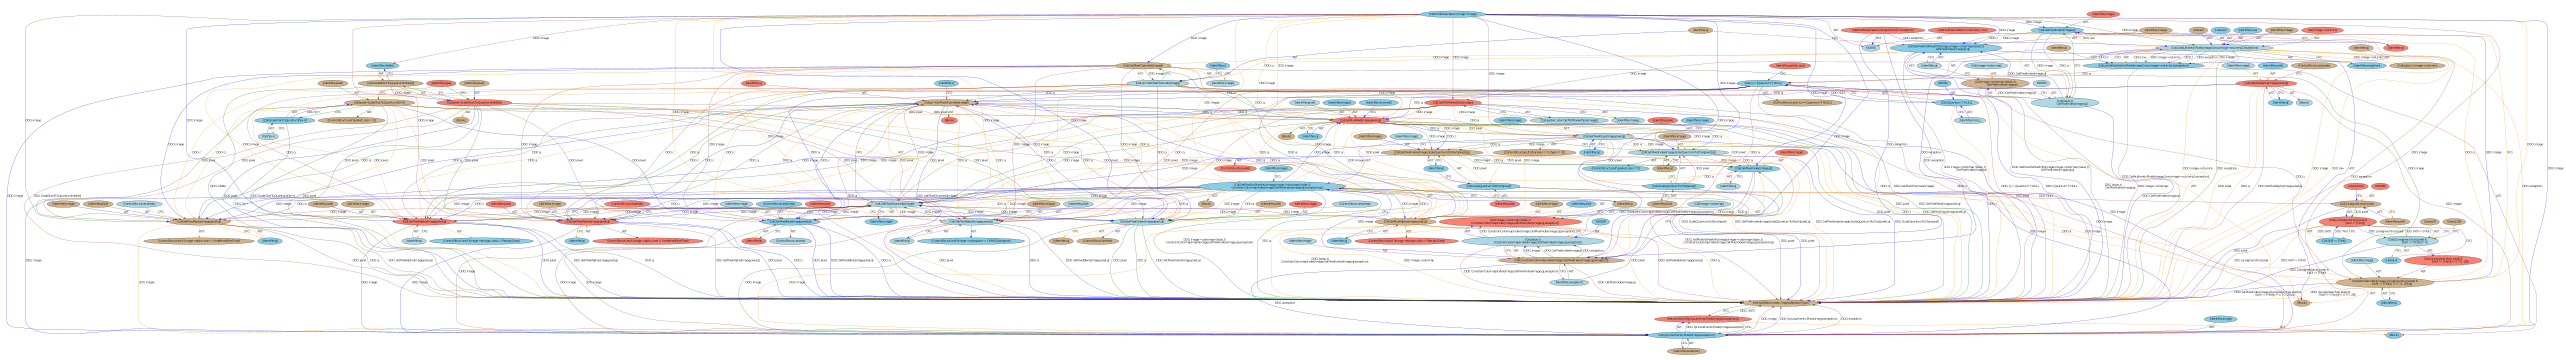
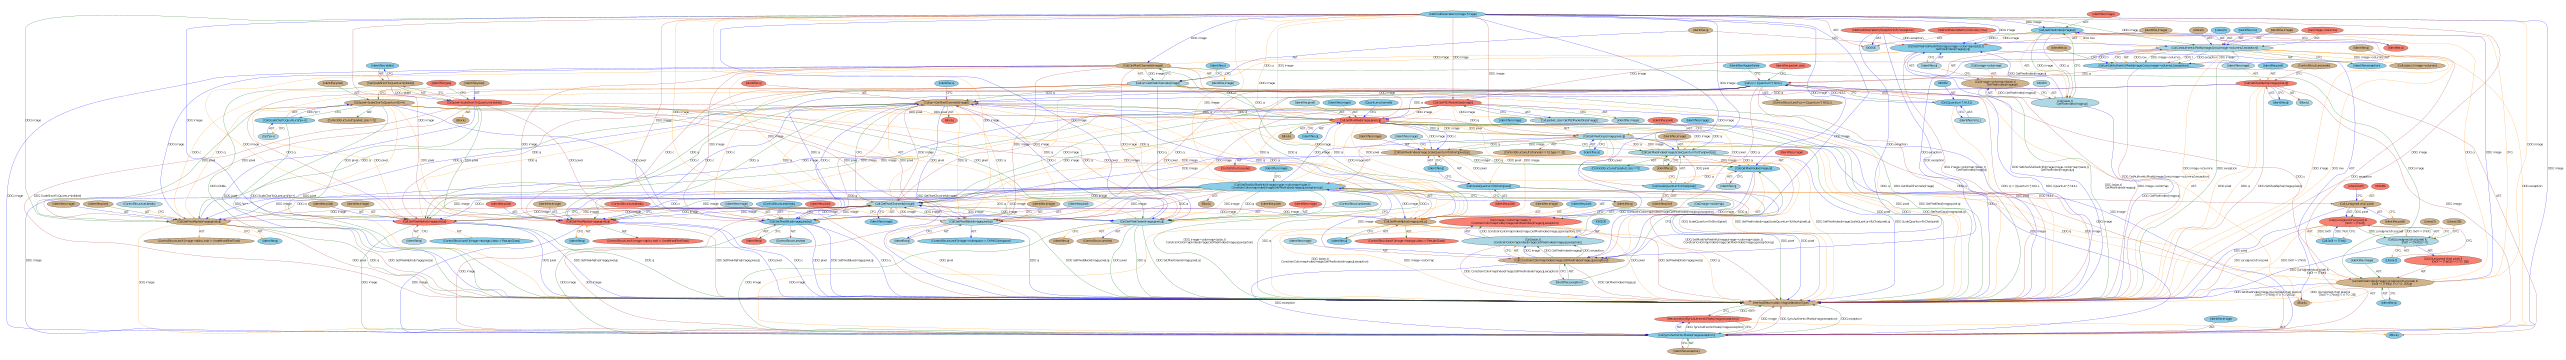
(674, 20) -> (661, 34)
none -> (1744, 66)
(1379, 103) -> (1379, 103)
